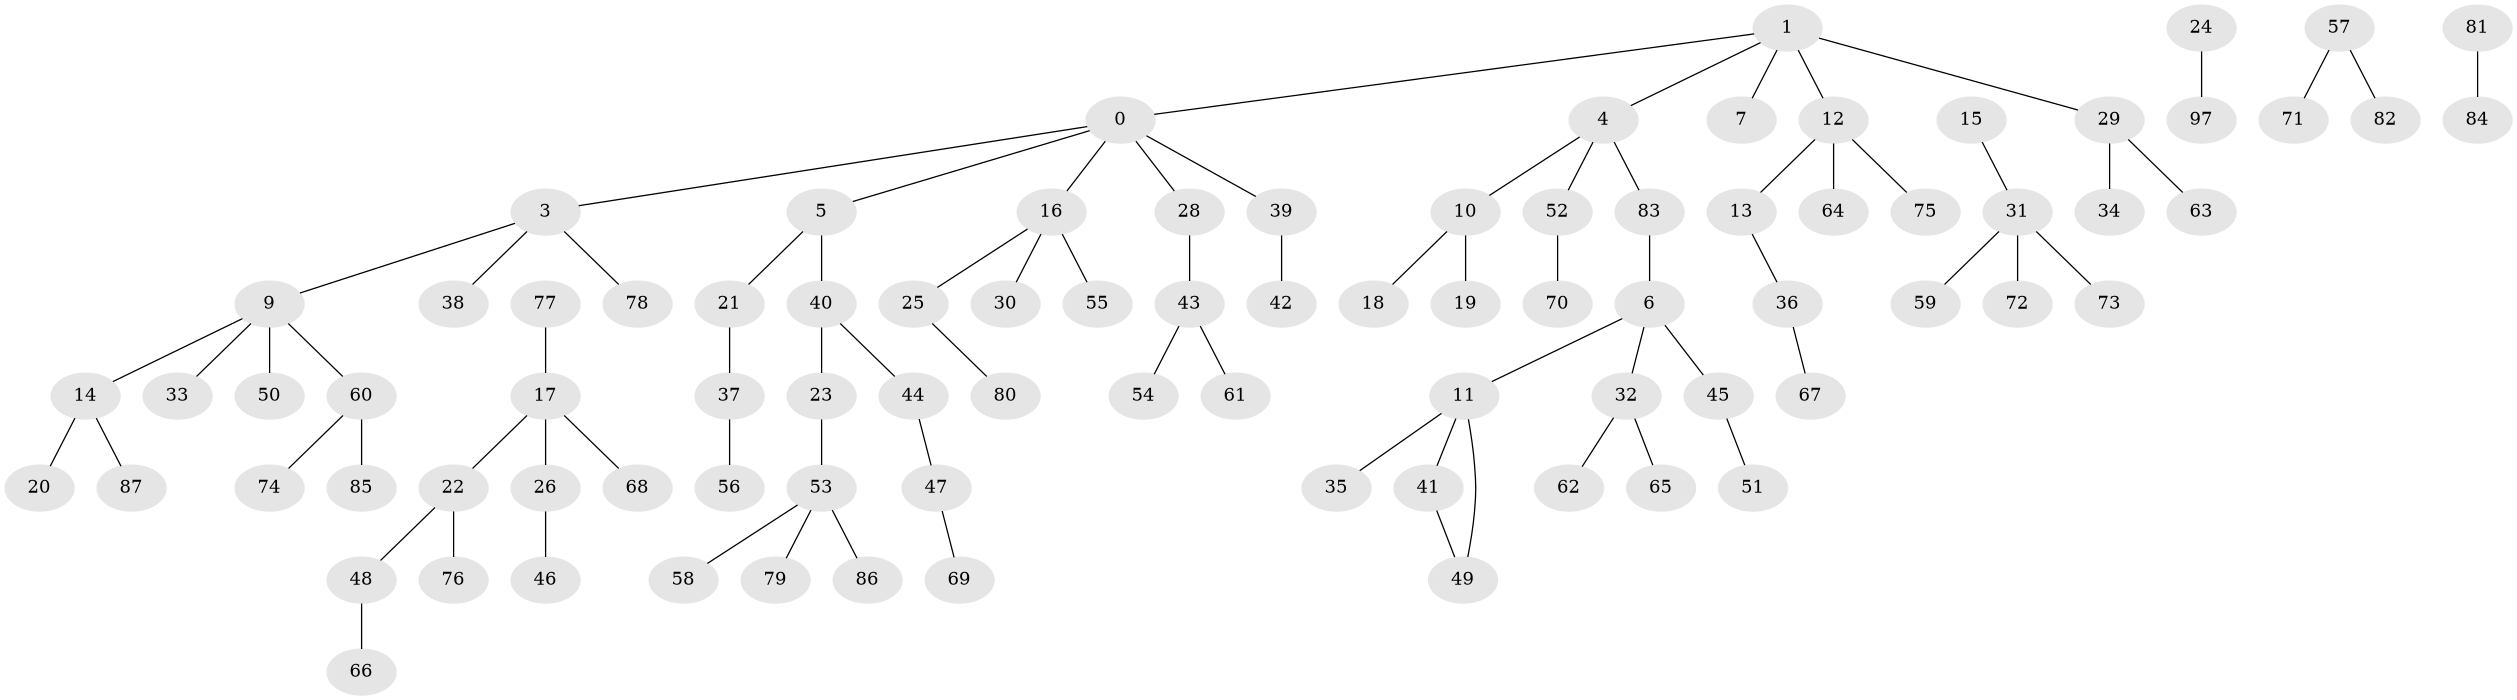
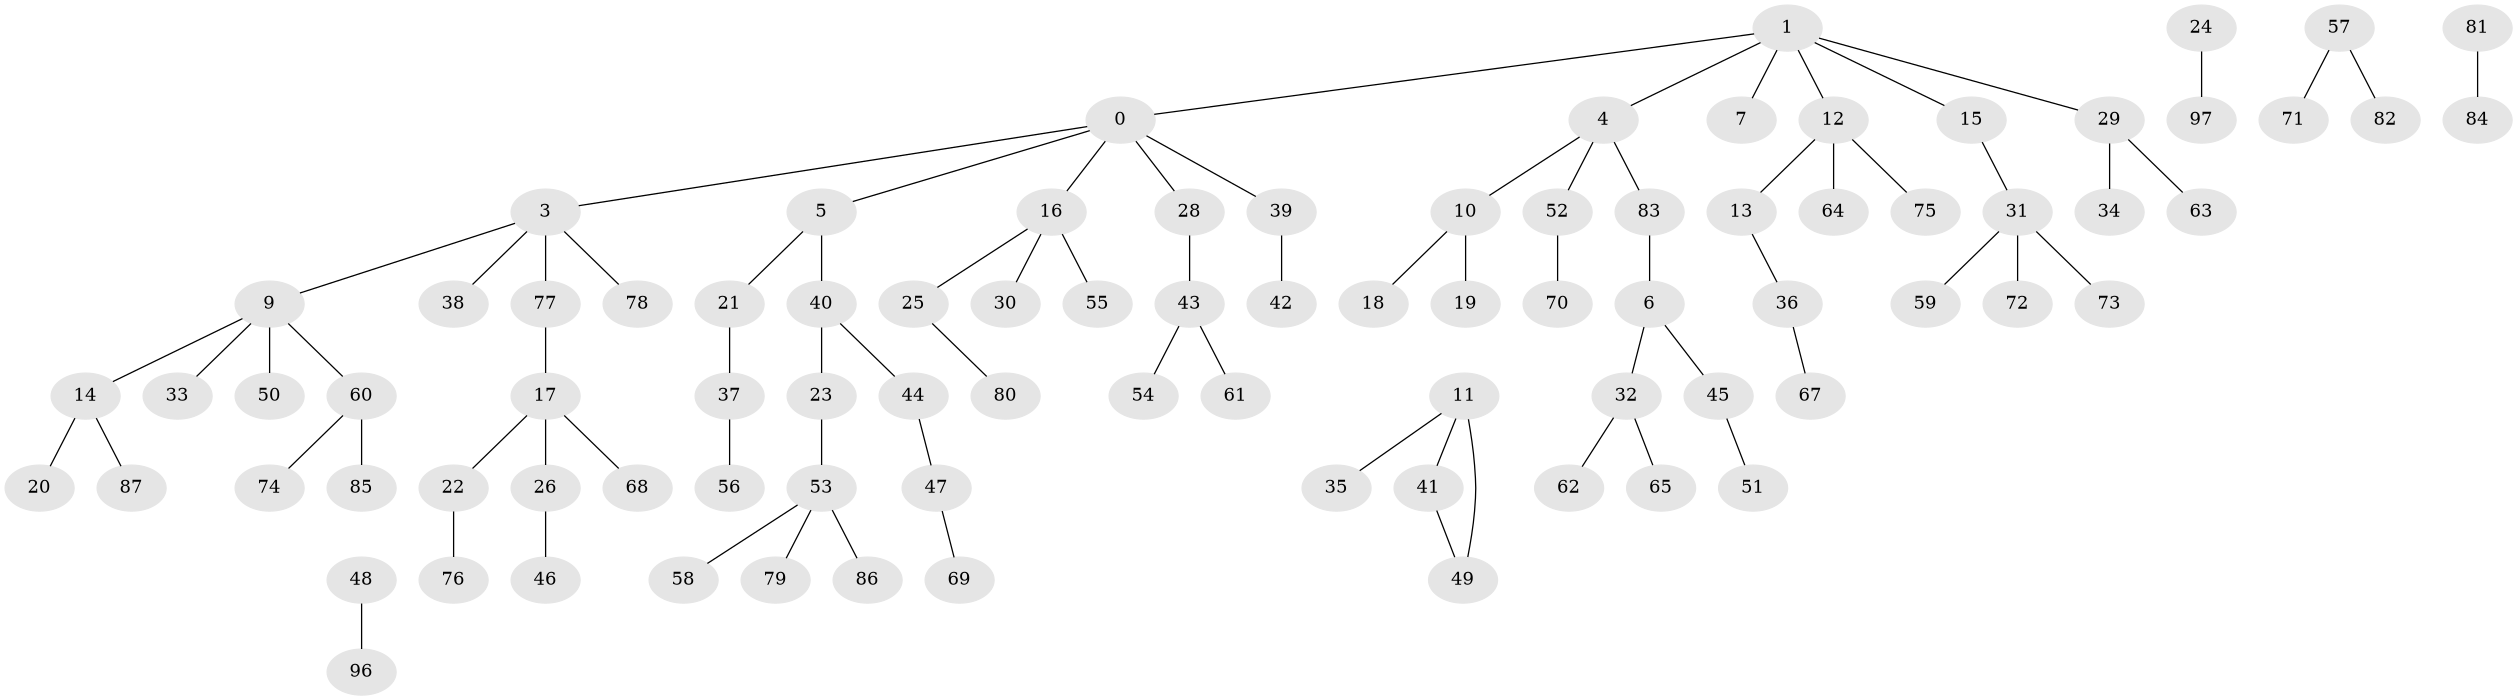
none -> (1880, 74)
none -> (546, 258)
(1557, 350) -> none
(408, 534) -> none
(362, 672) -> (362, 672)
